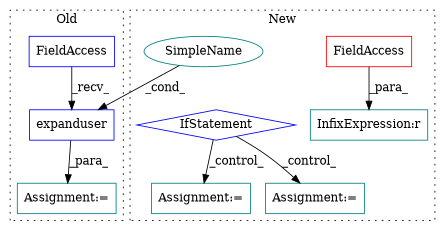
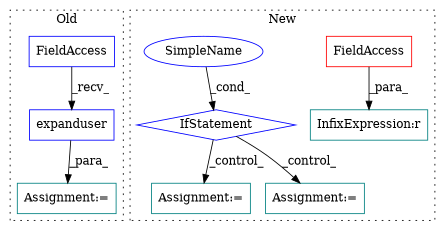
(204, 52) -> (204, 52)
(143, 86) -> (209, 84)
